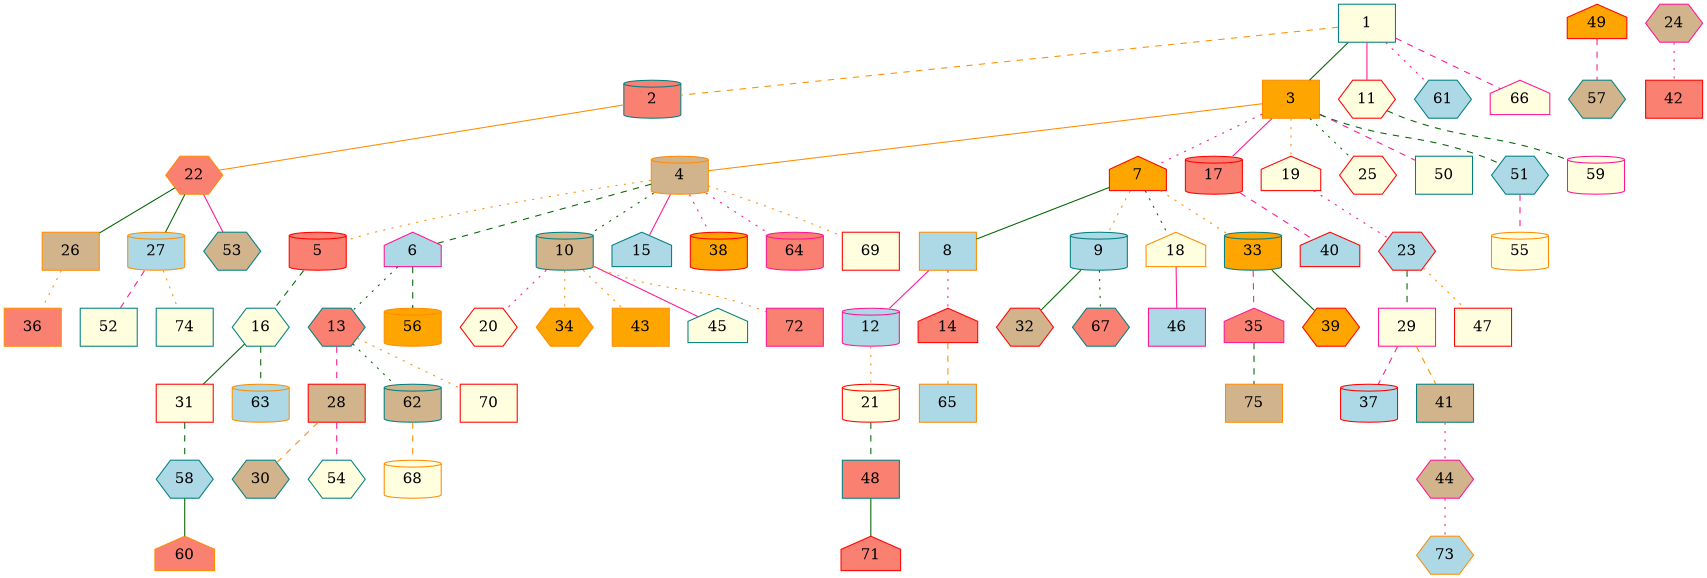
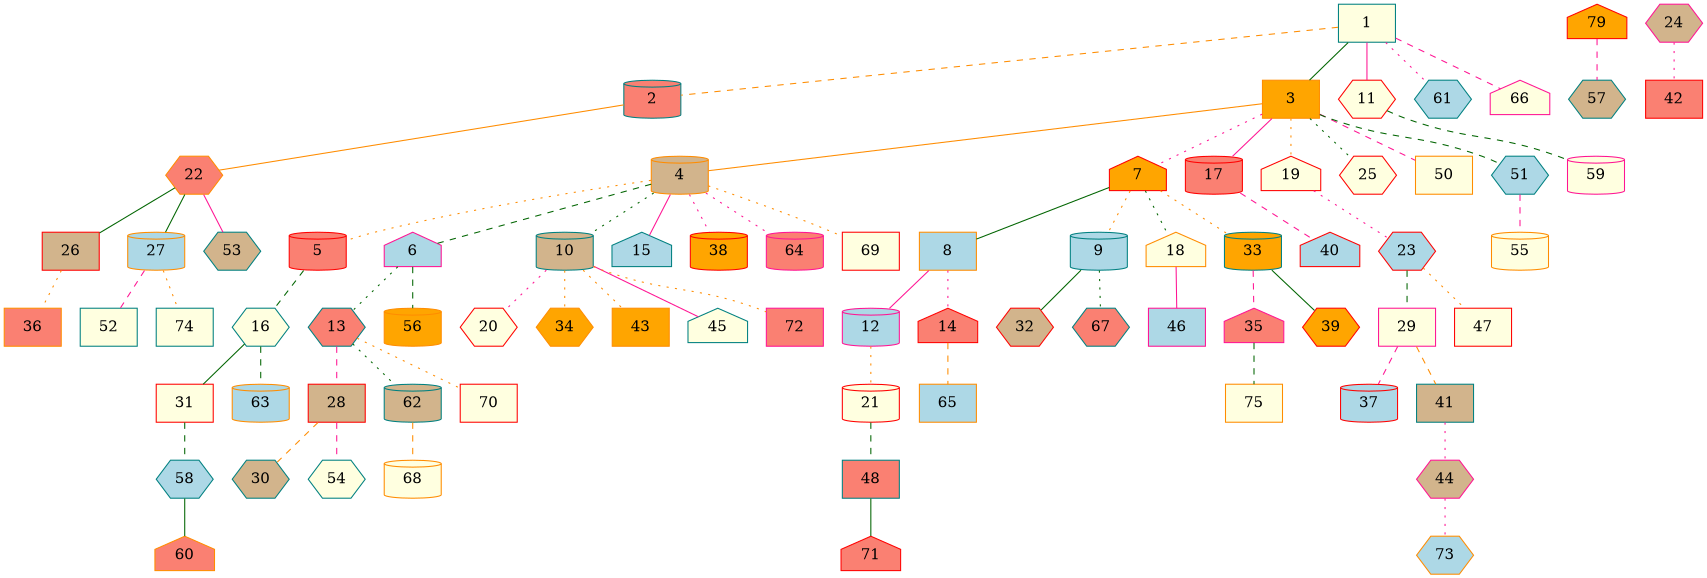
(1597, 23) -> (1597, 23)
(1444, 175) -> (1444, 175)
(71, 251) -> (71, 251)
(1254, 403) -> (1254, 403)
